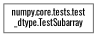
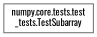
(49, 18) -> (49, 18)
